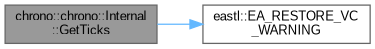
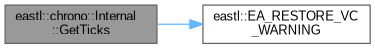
(81, 24) -> (81, 24)
